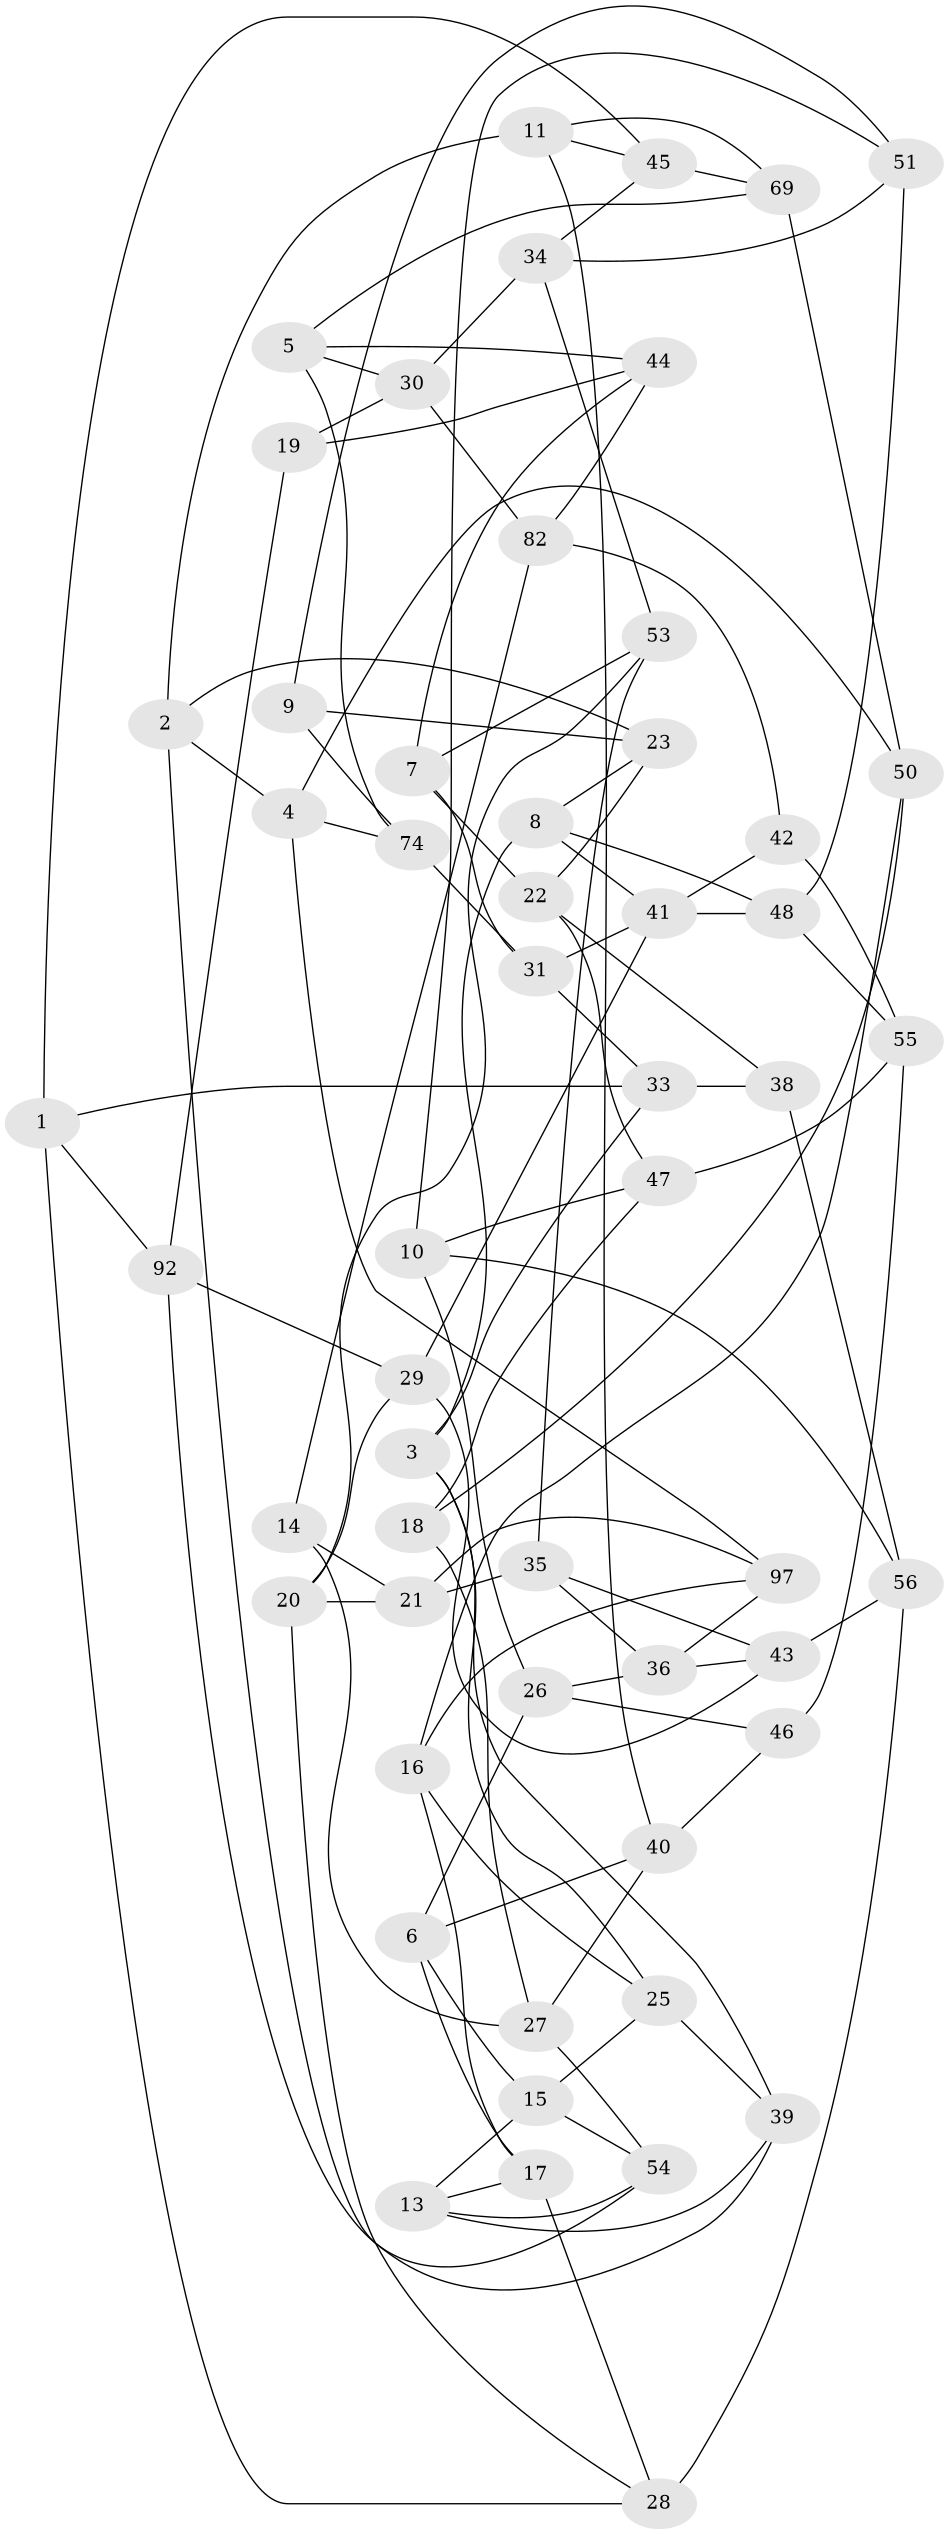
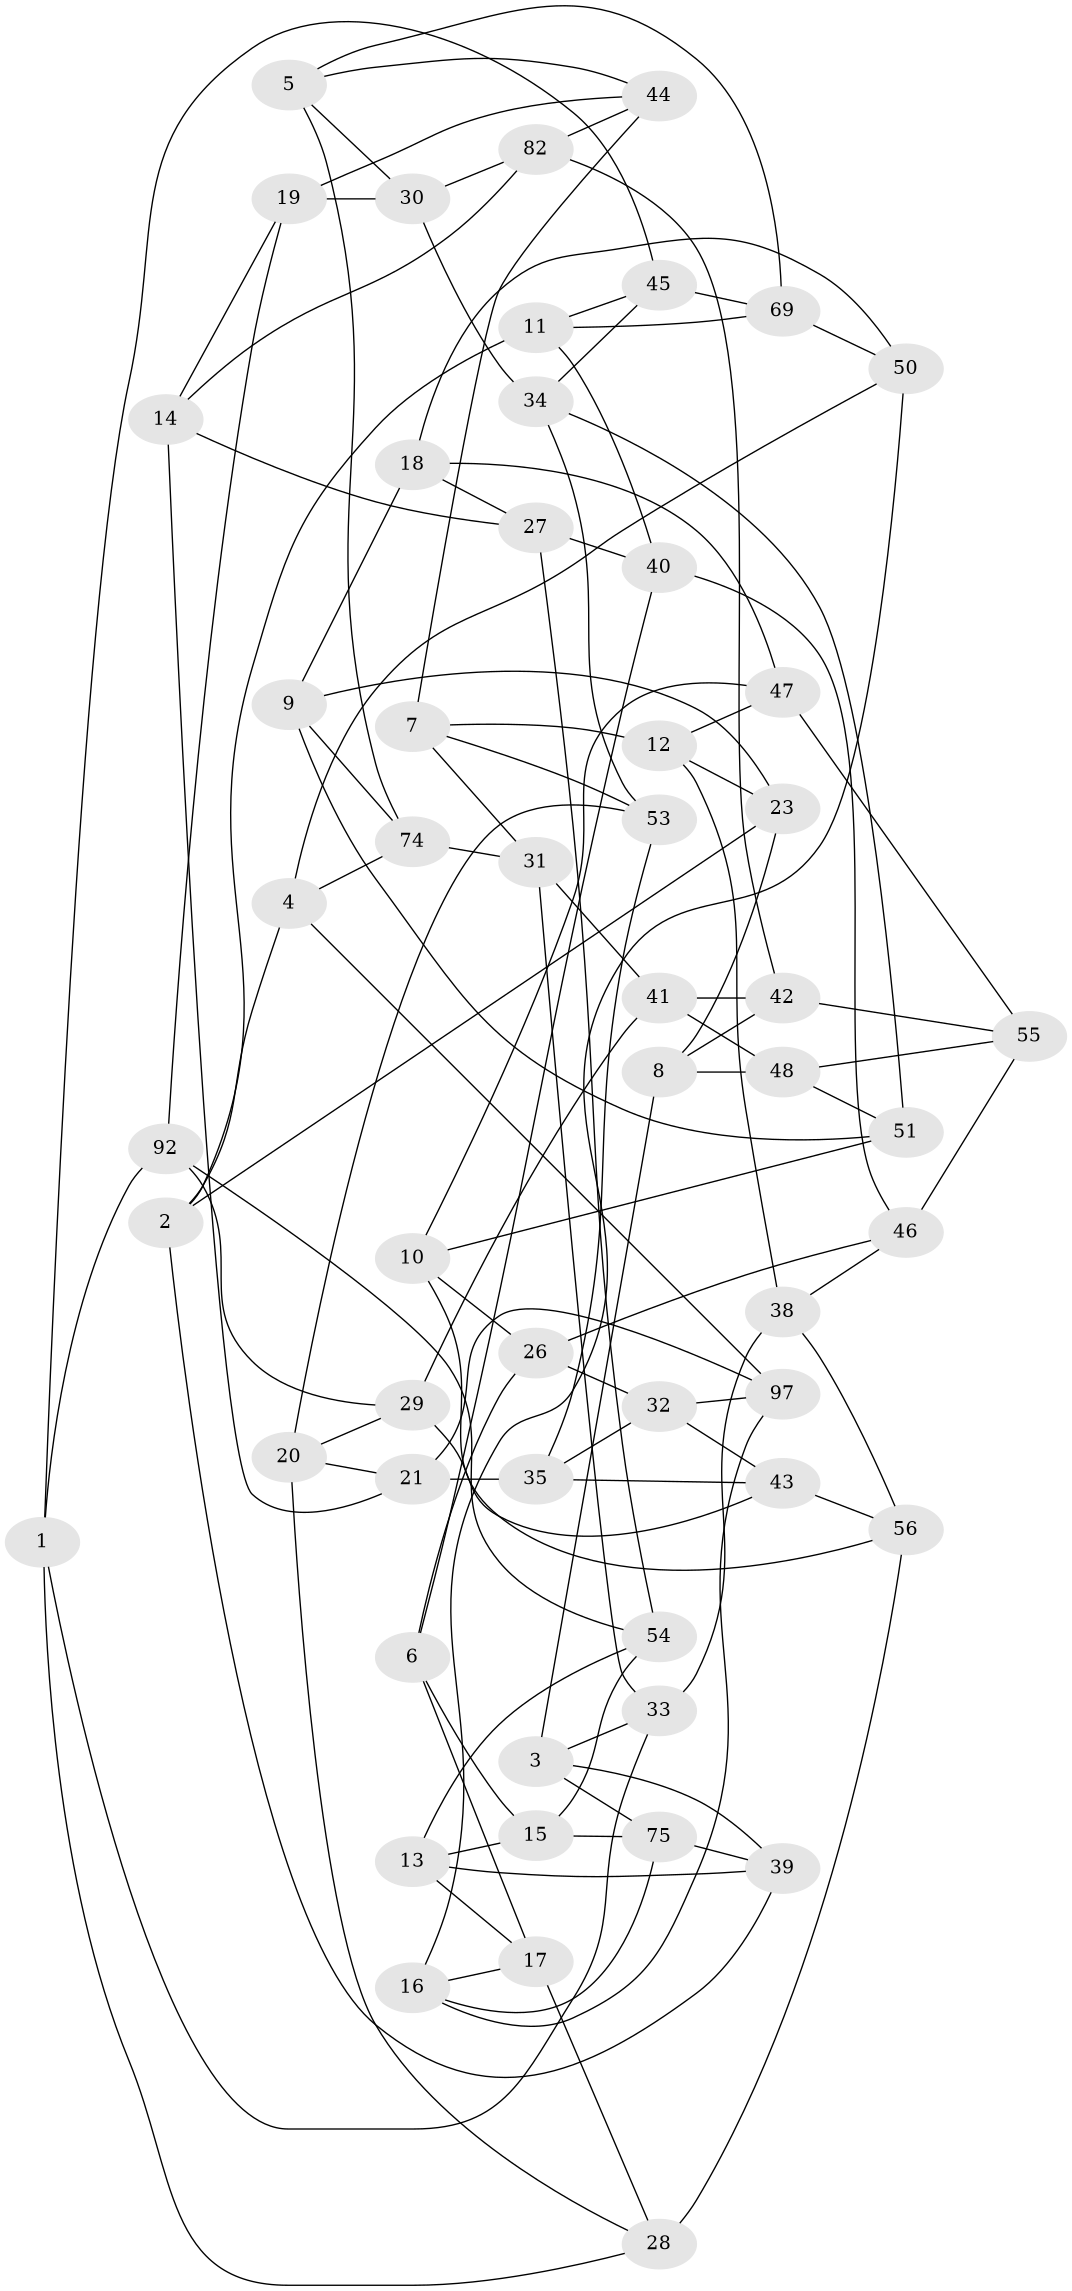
none -> (228, 309)
none -> (358, 570)
(585, 859) -> (713, 1040)
(536, 897) -> (659, 746)
none -> (845, 1272)
(659, 1670) -> (659, 1407)
(659, 2001) -> (659, 1837)
